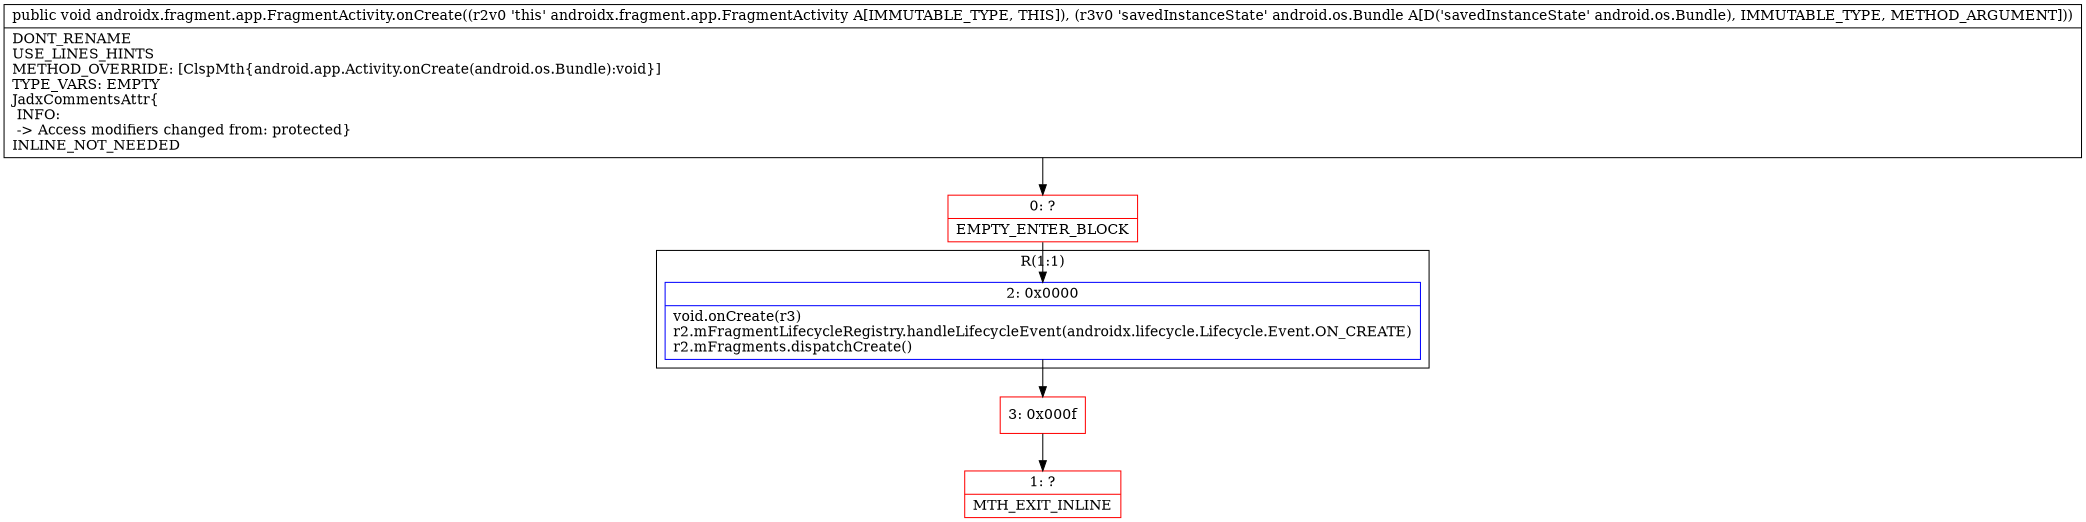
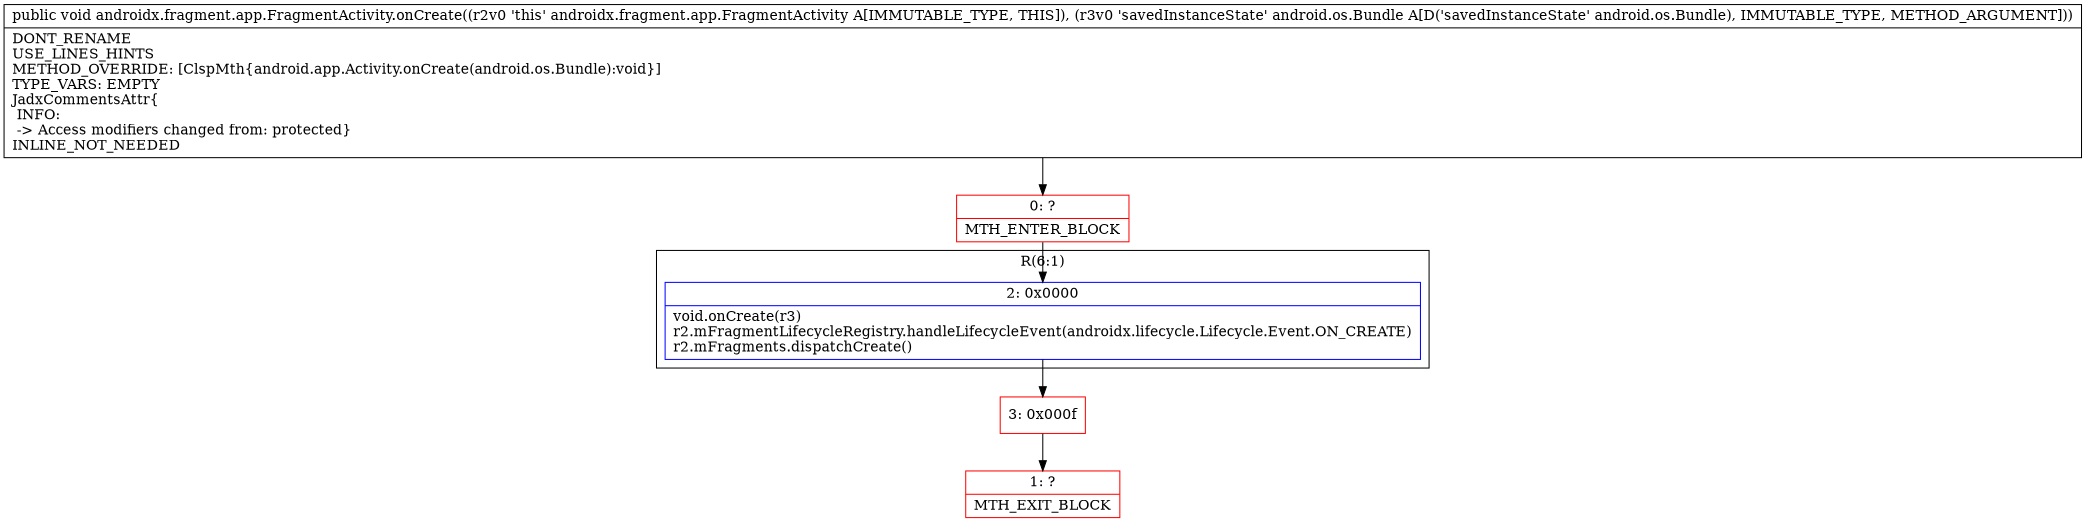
(1043, 230) -> (1043, 230)
(1043, 262) -> (1043, 262)
(1043, 505) -> (1043, 505)
